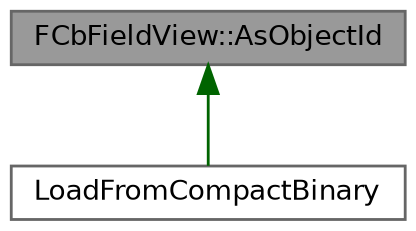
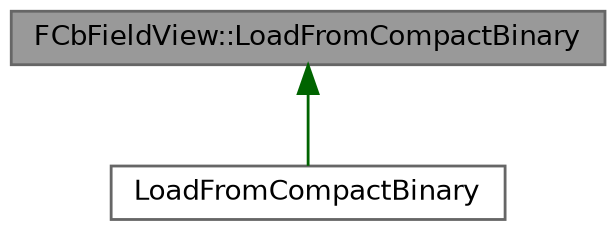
(208, 38) -> (308, 38)
